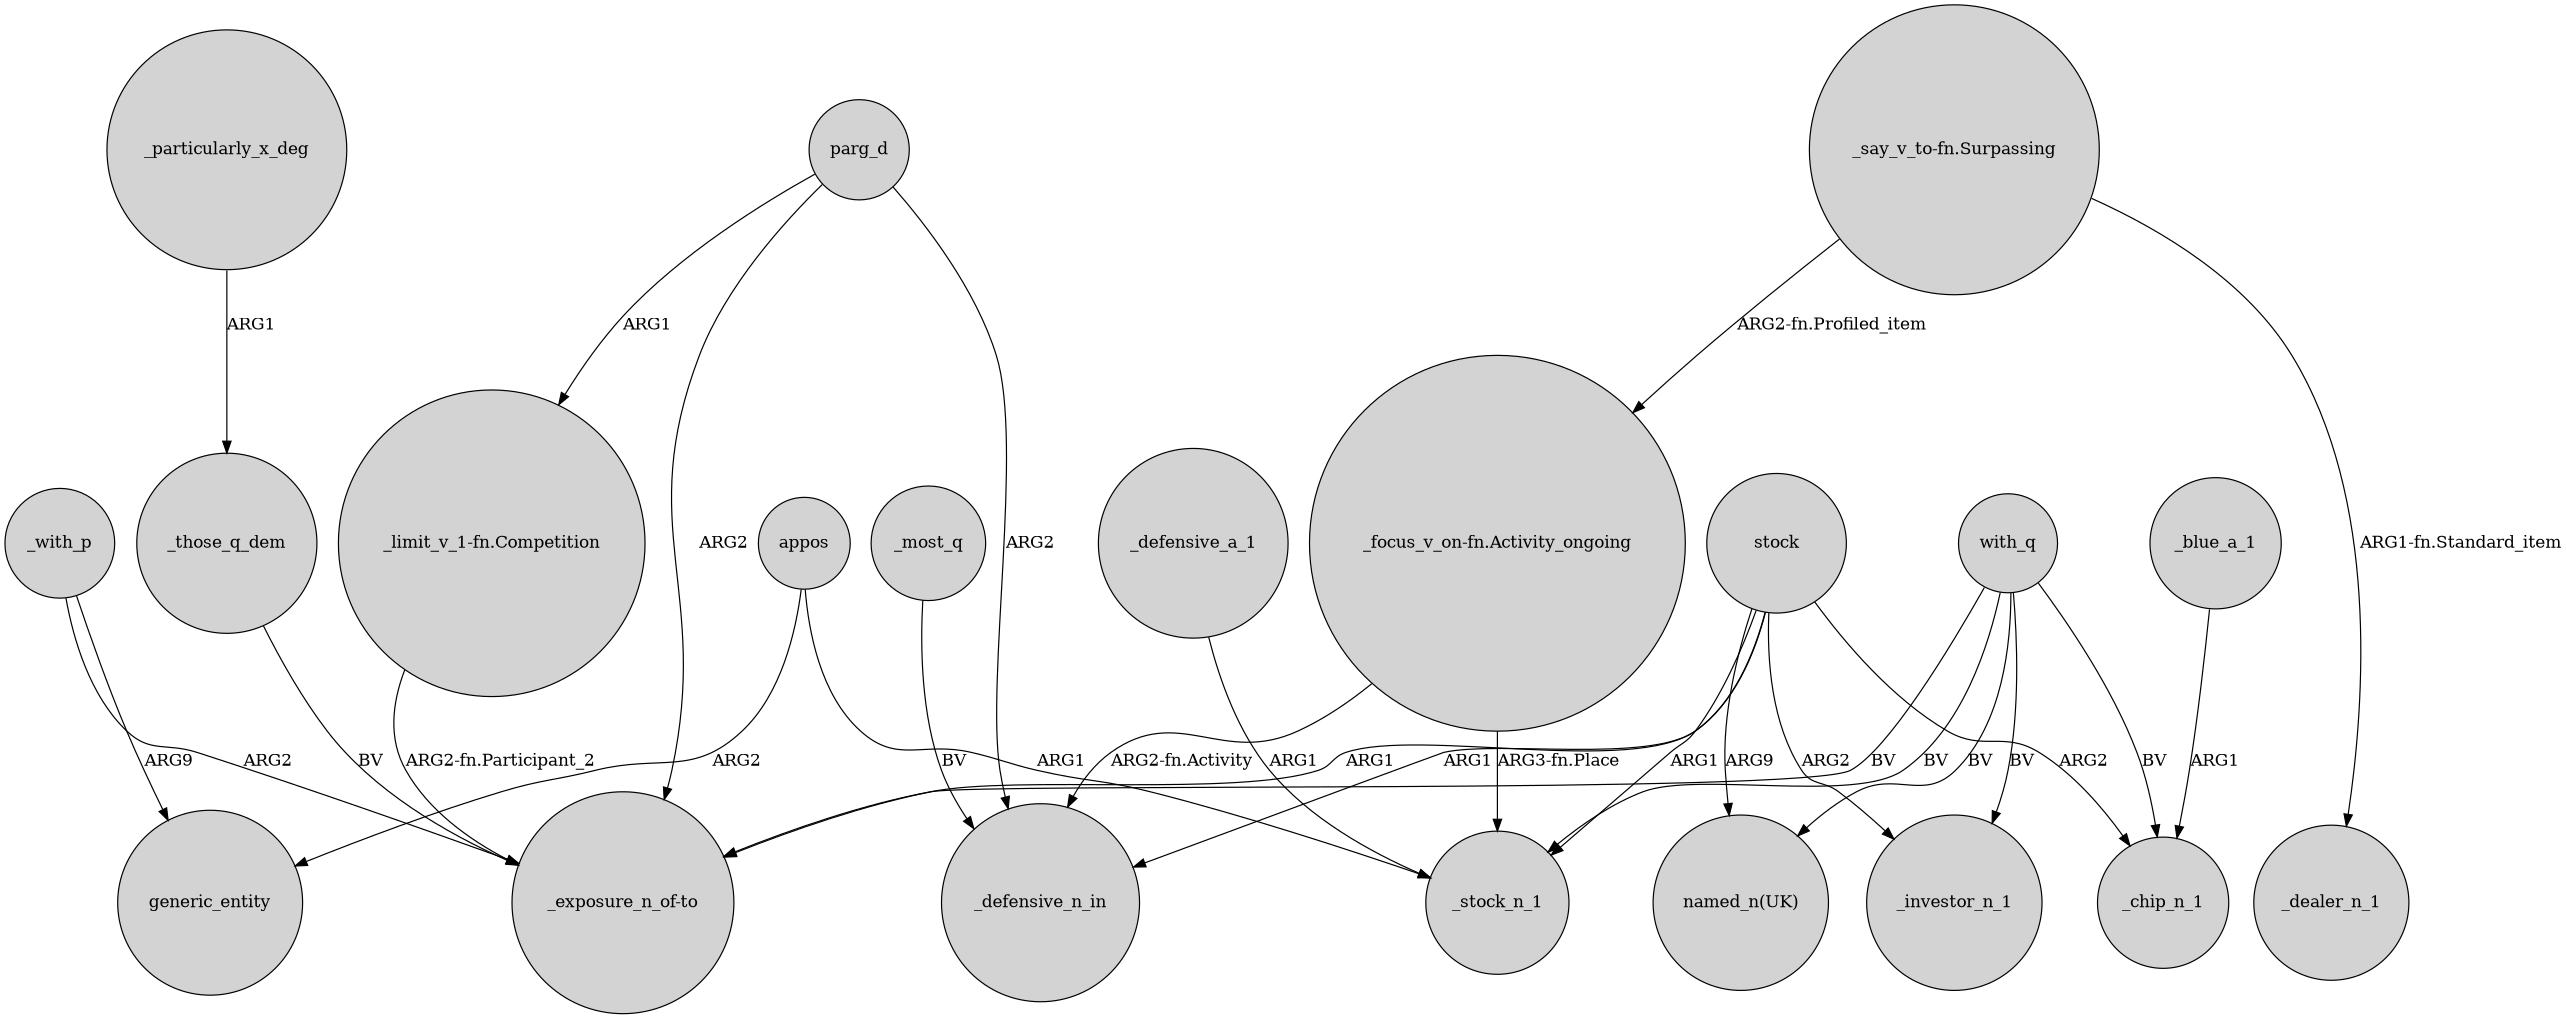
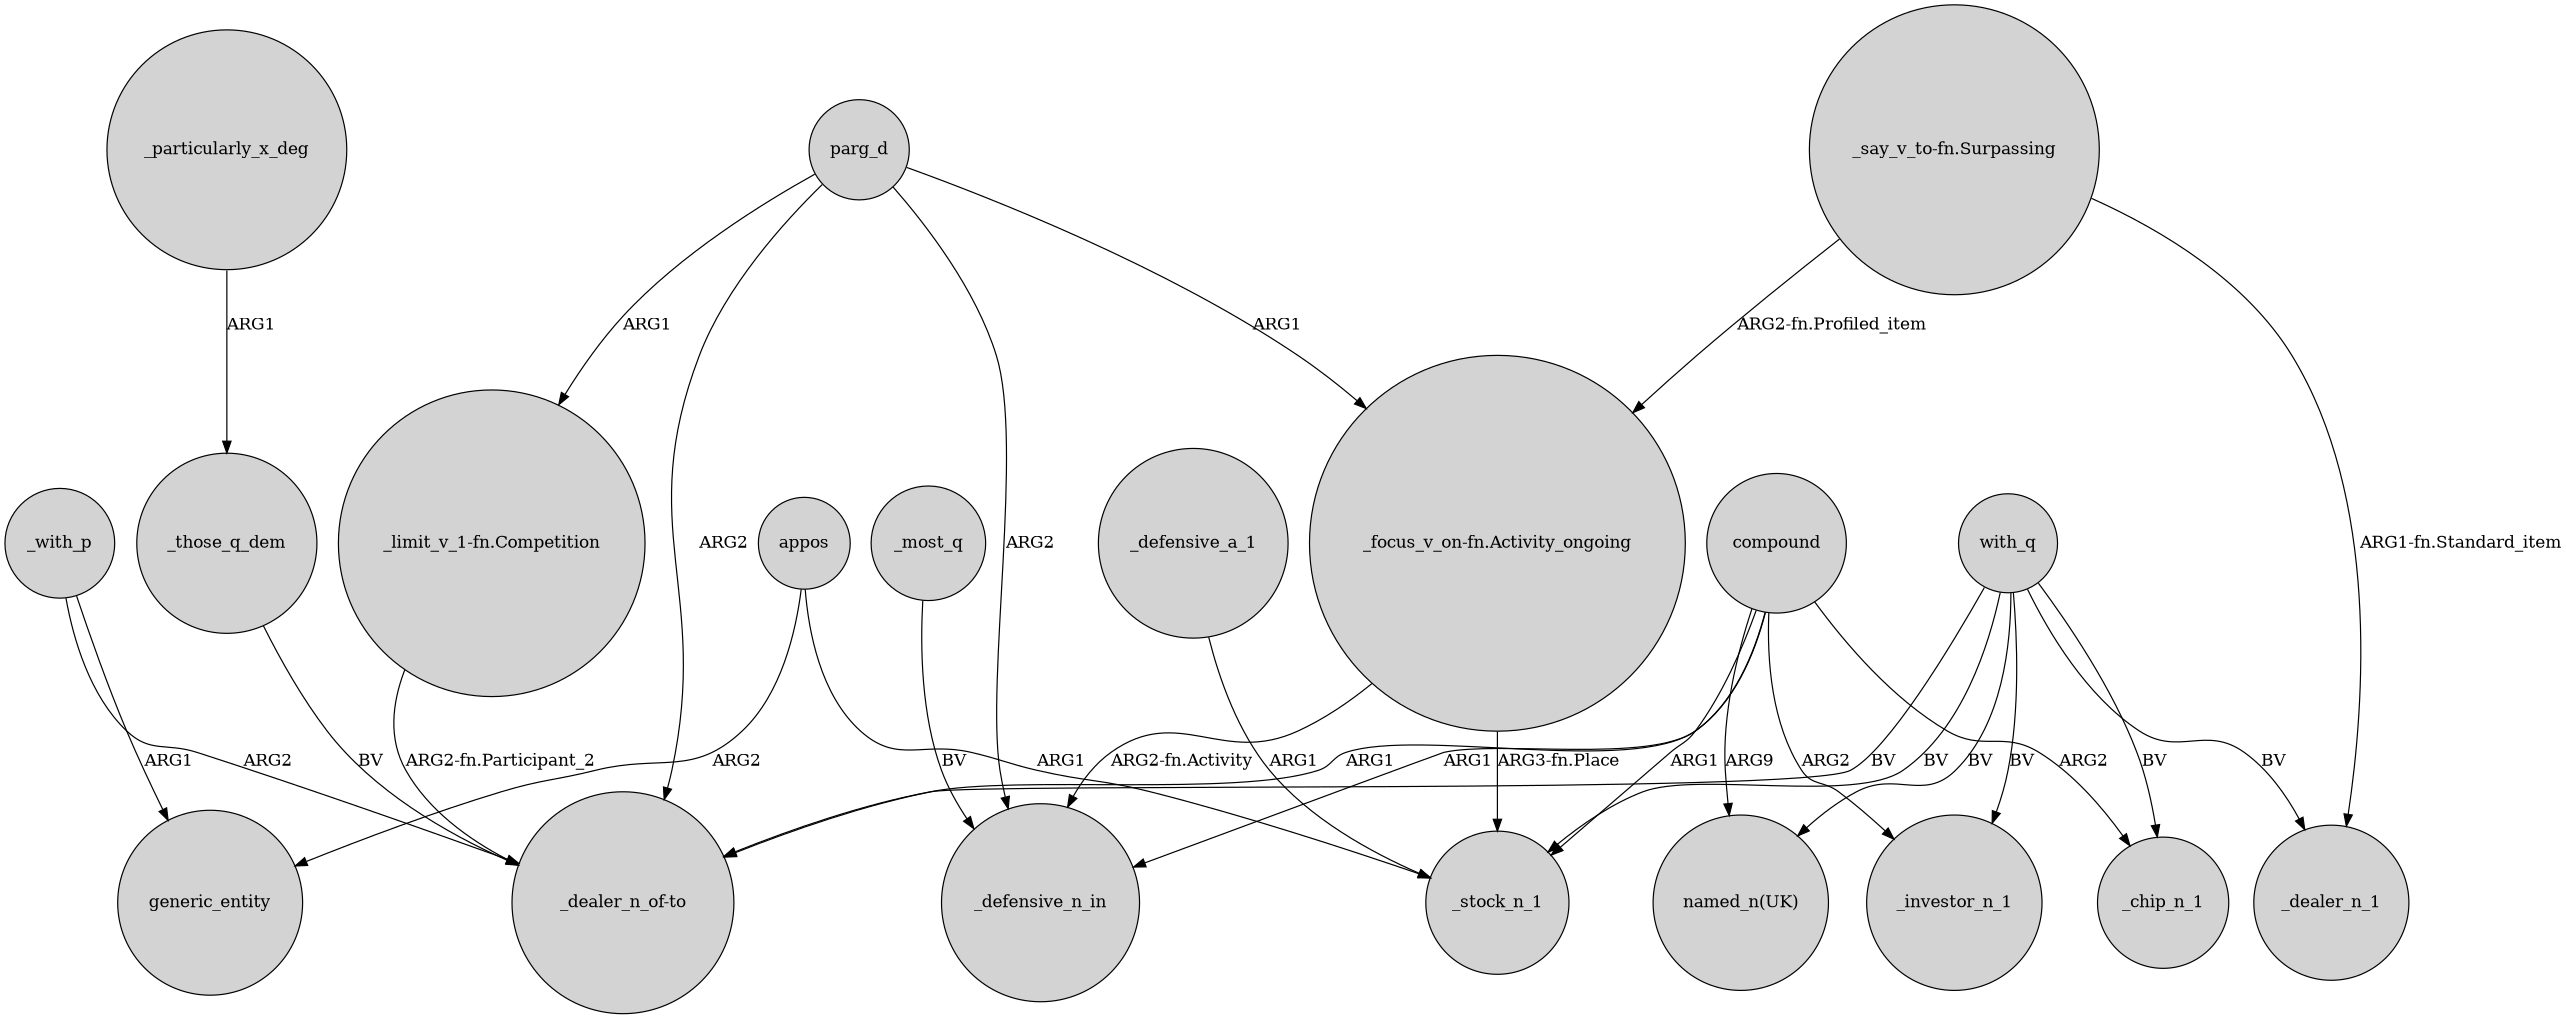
none -> (1141, 266)
(1777, 543) -> (1777, 543)
(2216, 543) -> none
none -> (2146, 734)
(169, 761) -> (169, 761)
(623, 903) -> (623, 903)
